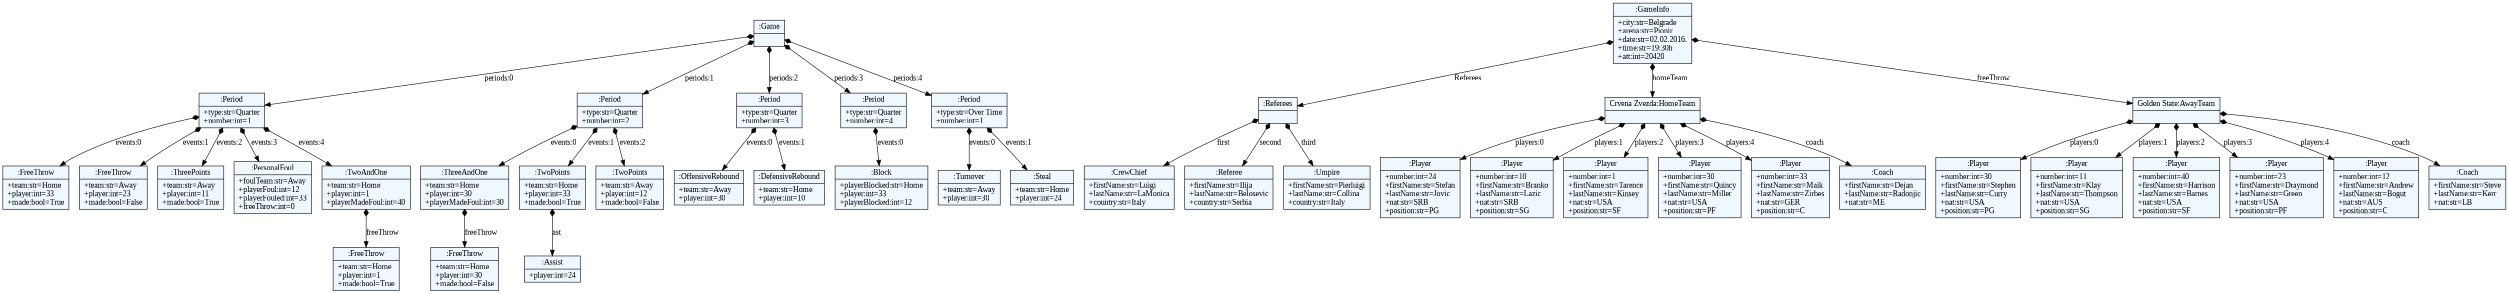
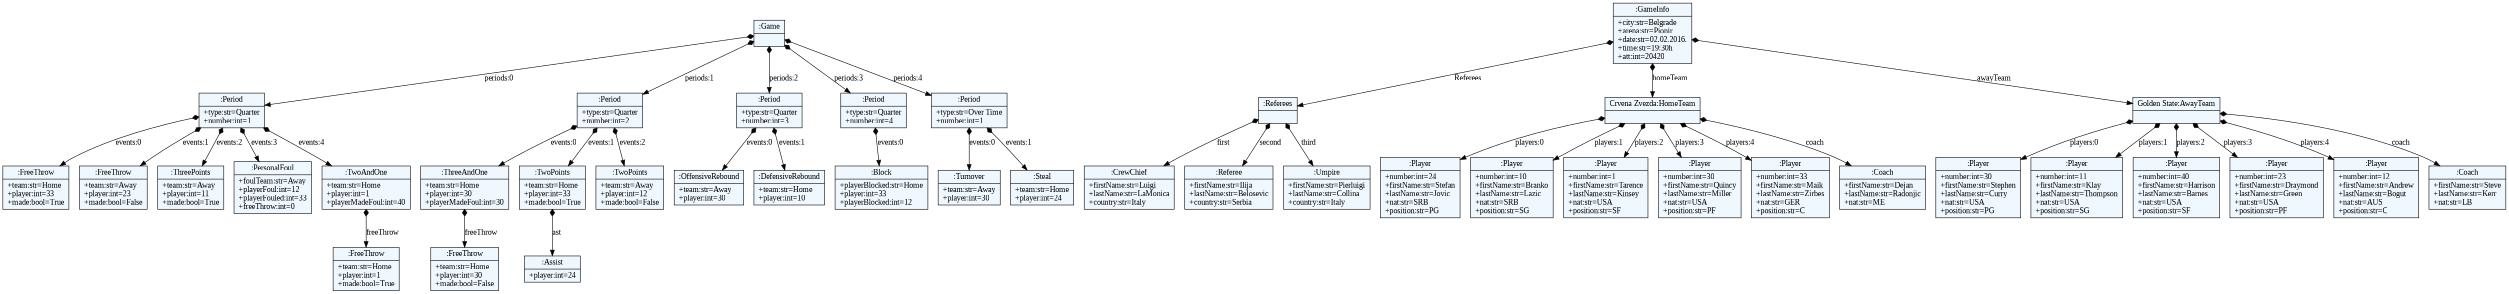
(1994, 78) -> (1994, 78)
